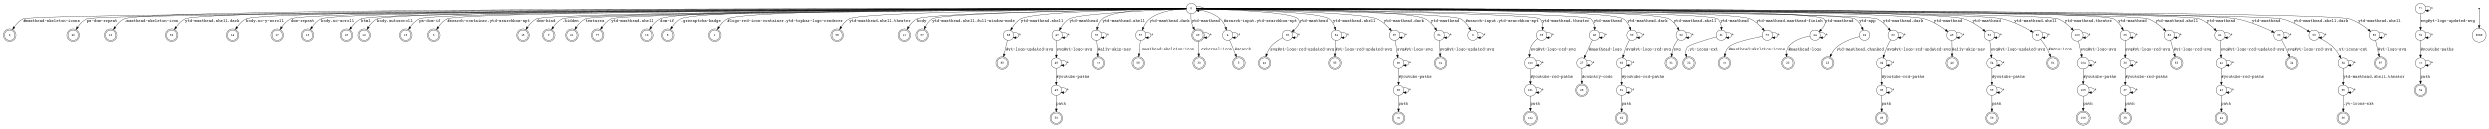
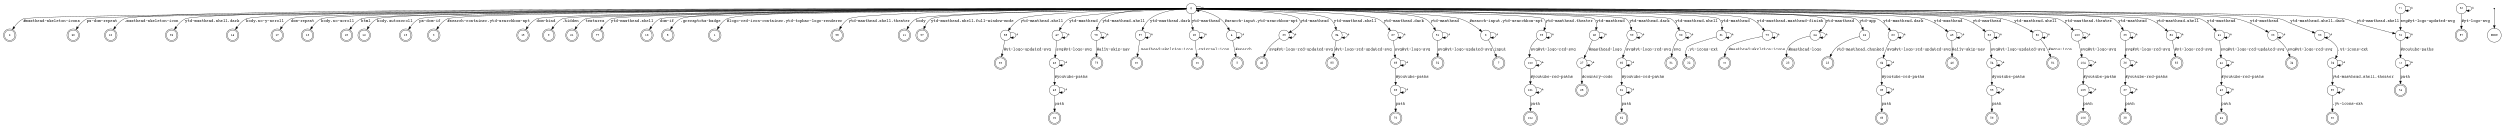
(1784, 11) -> (1796, 10)
(1198, 35) -> (1195, 35)
none -> (1499, 63)
